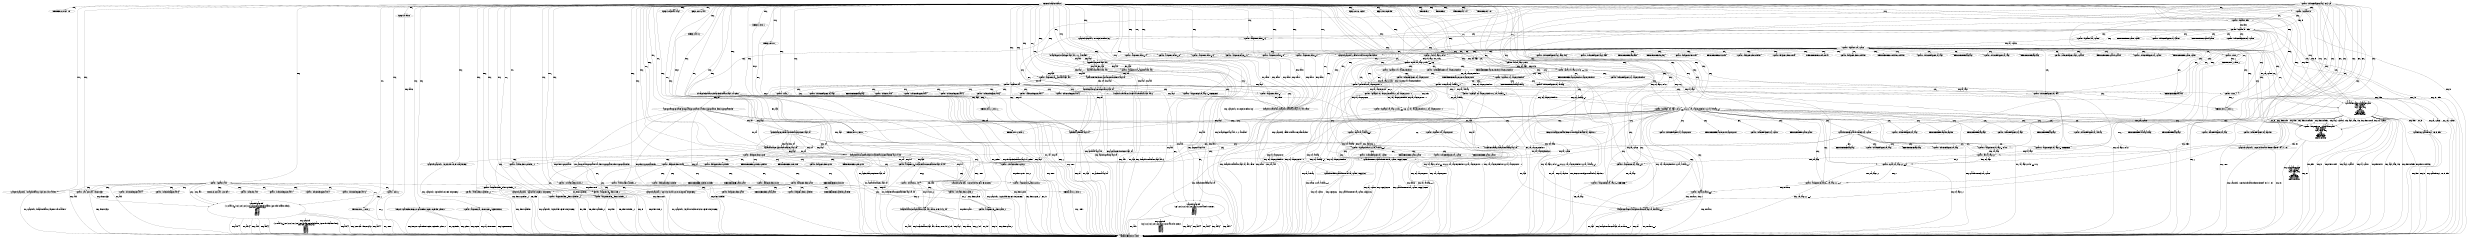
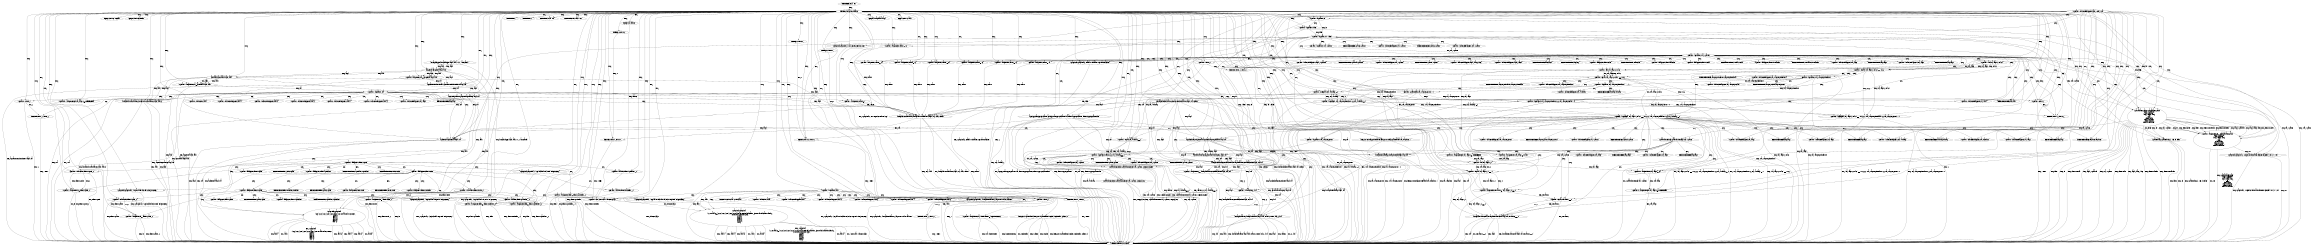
(1271, 5) -> (849, 7)
